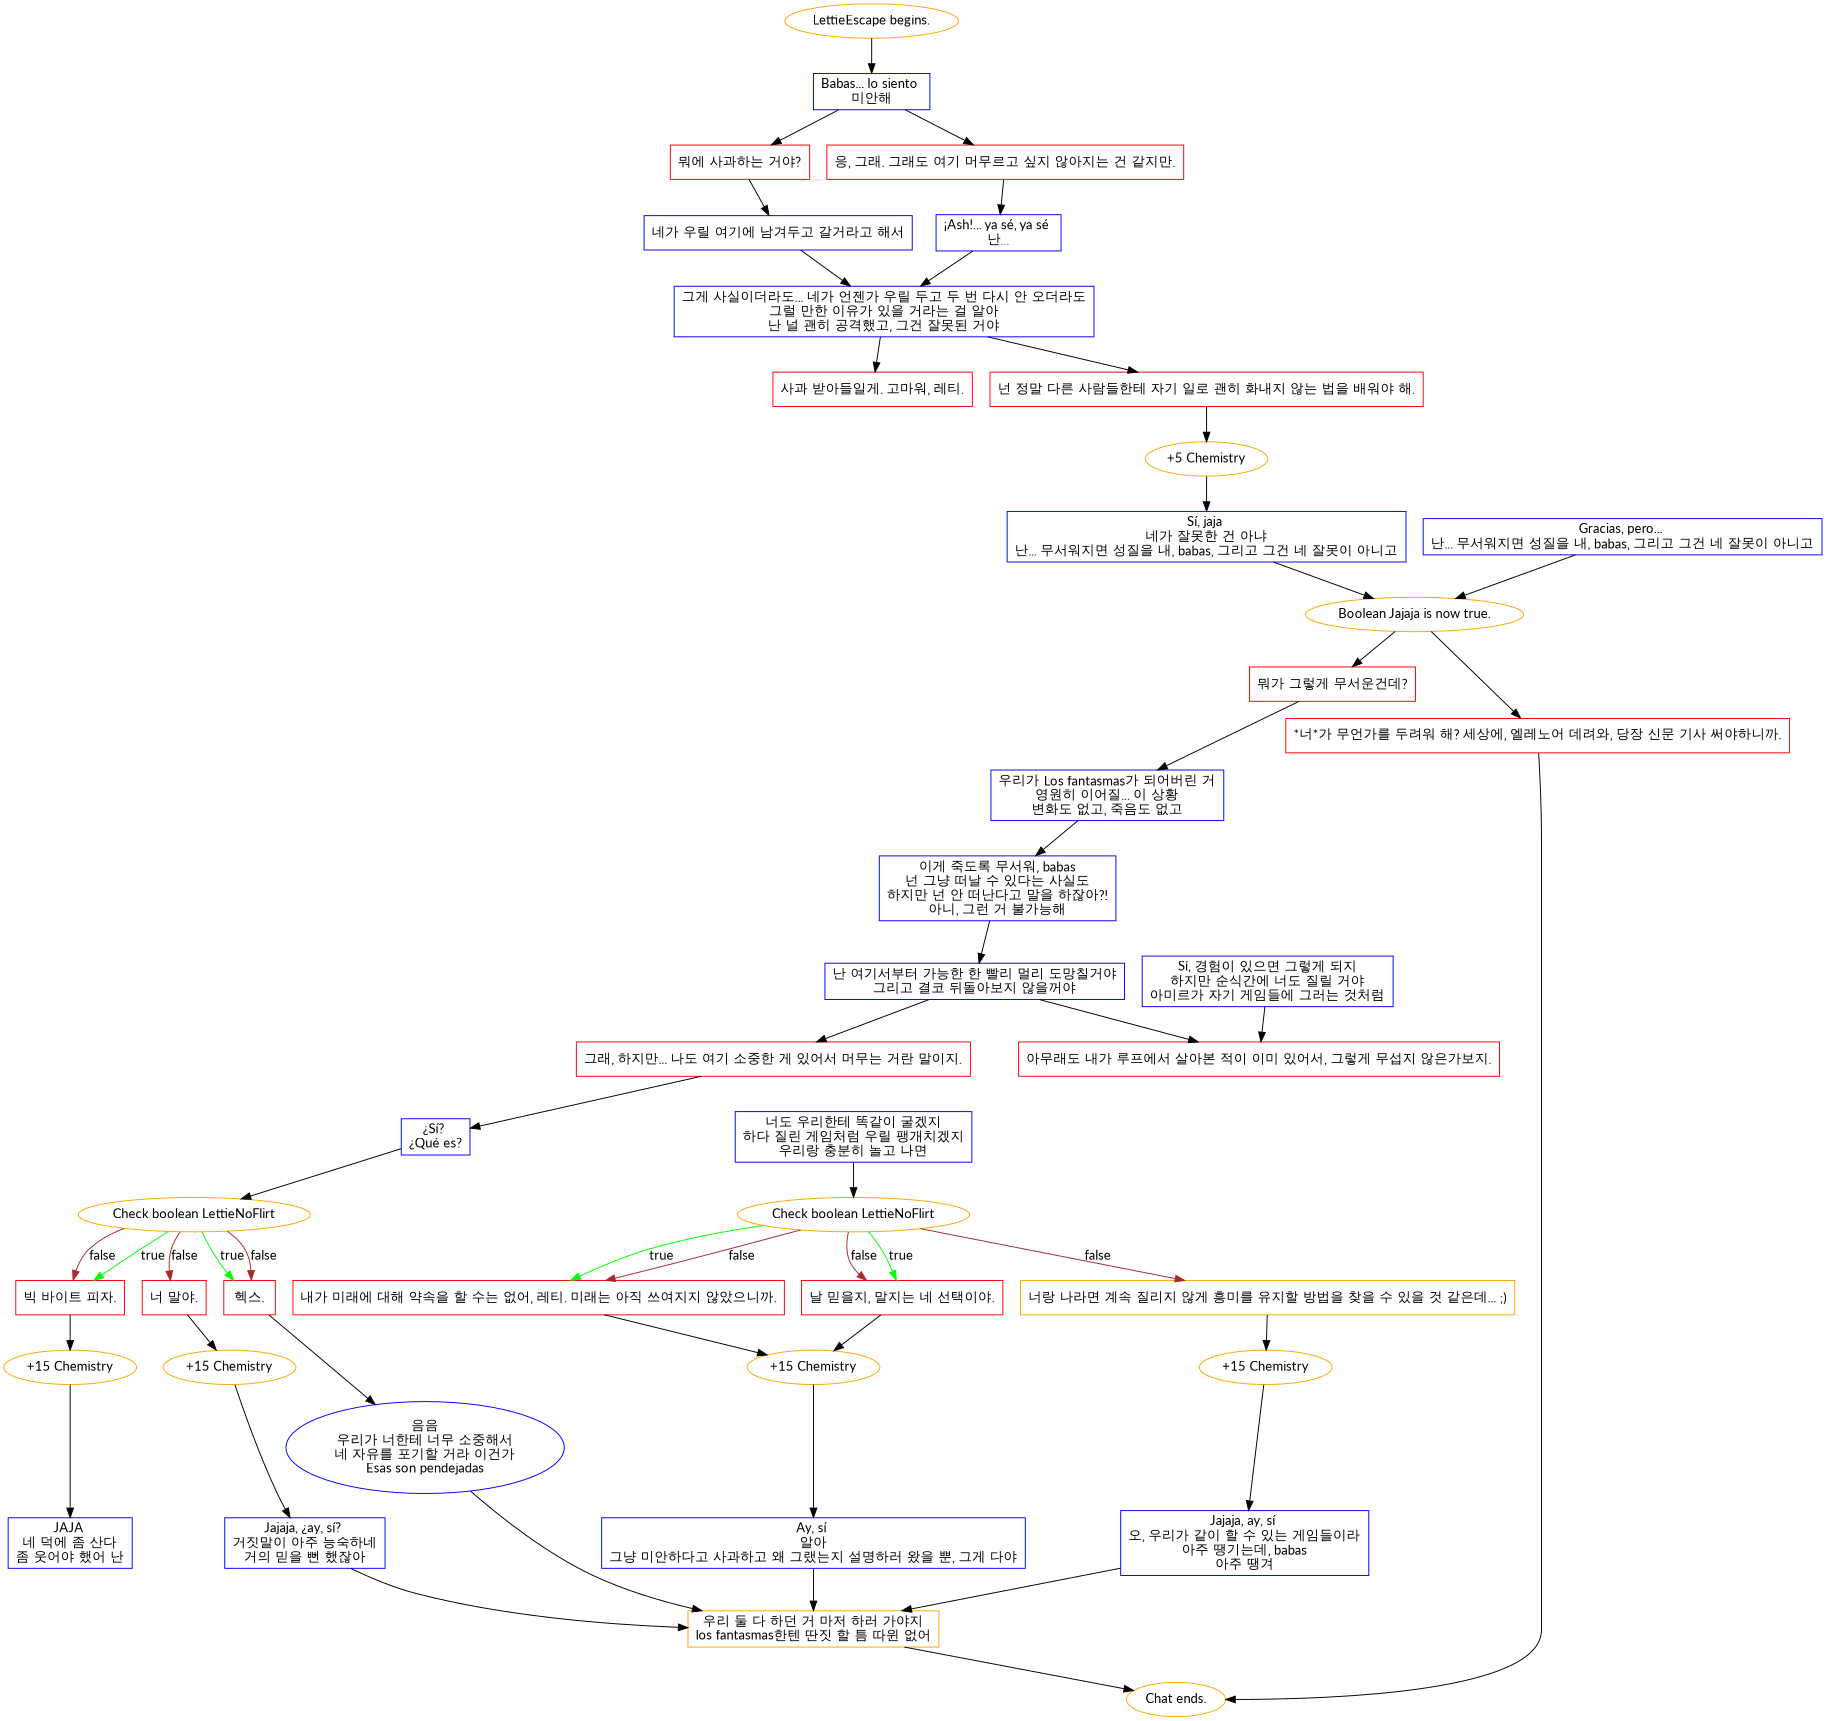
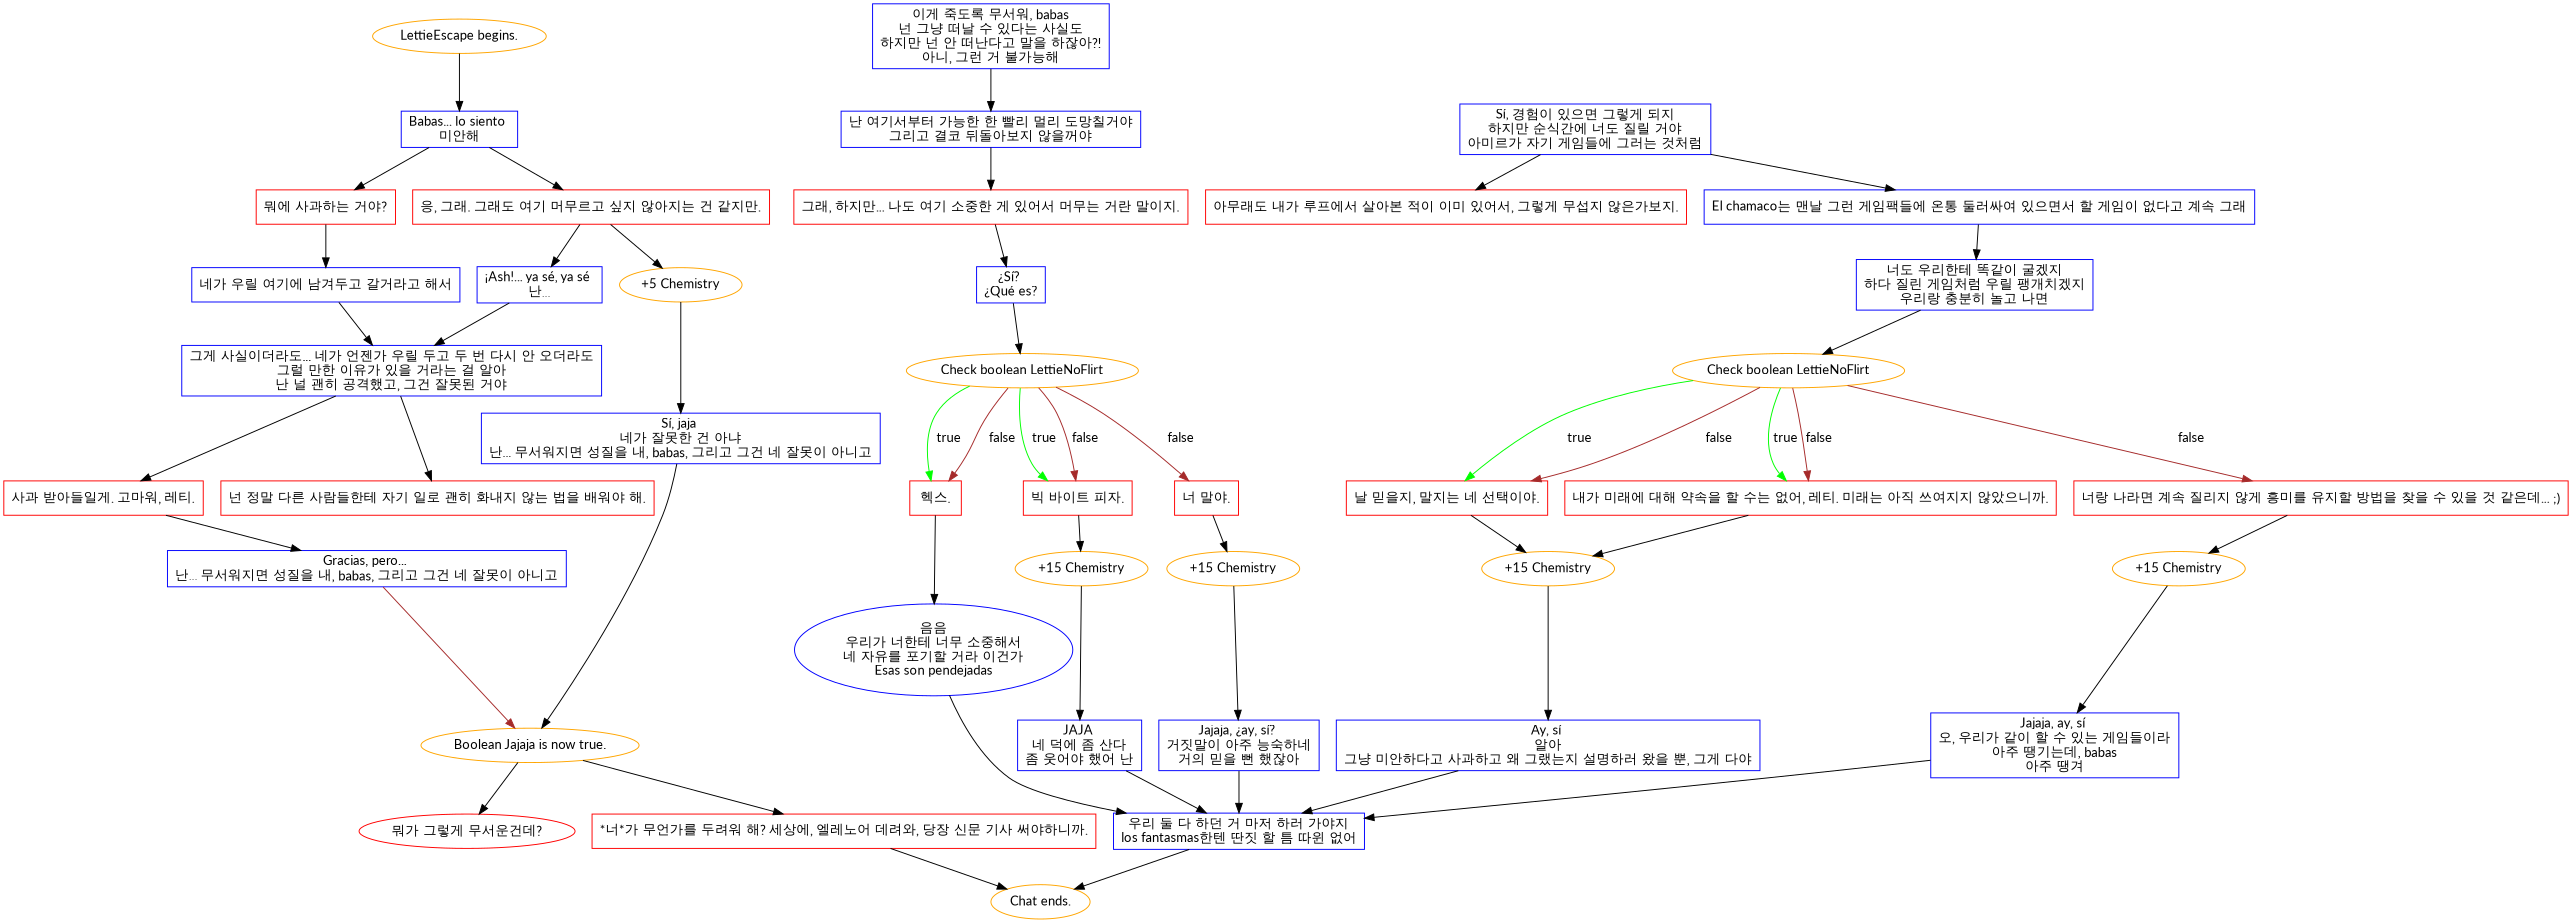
none -> (1979, 207)
(1207, 419) -> (633, 243)
none -> (229, 532)
(1520, 575) -> (446, 654)
(1332, 684) -> (467, 831)
none -> (1162, 790)
(1107, 795) -> none
(1114, 1020) -> none
(1268, 1298) -> (2321, 498)
(813, 1629) -> (1239, 831)
